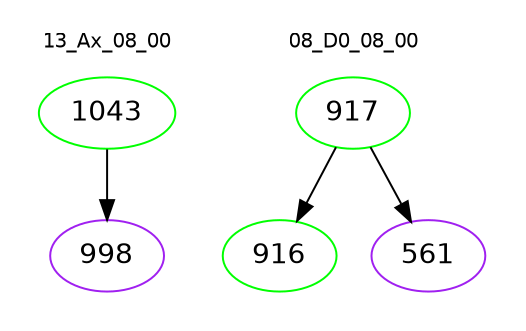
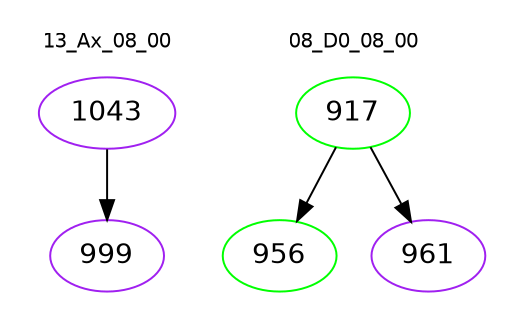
(107, 113) -> (107, 113)
(107, 256) -> (107, 256)
(280, 256) -> (280, 256)
(428, 256) -> (428, 256)
